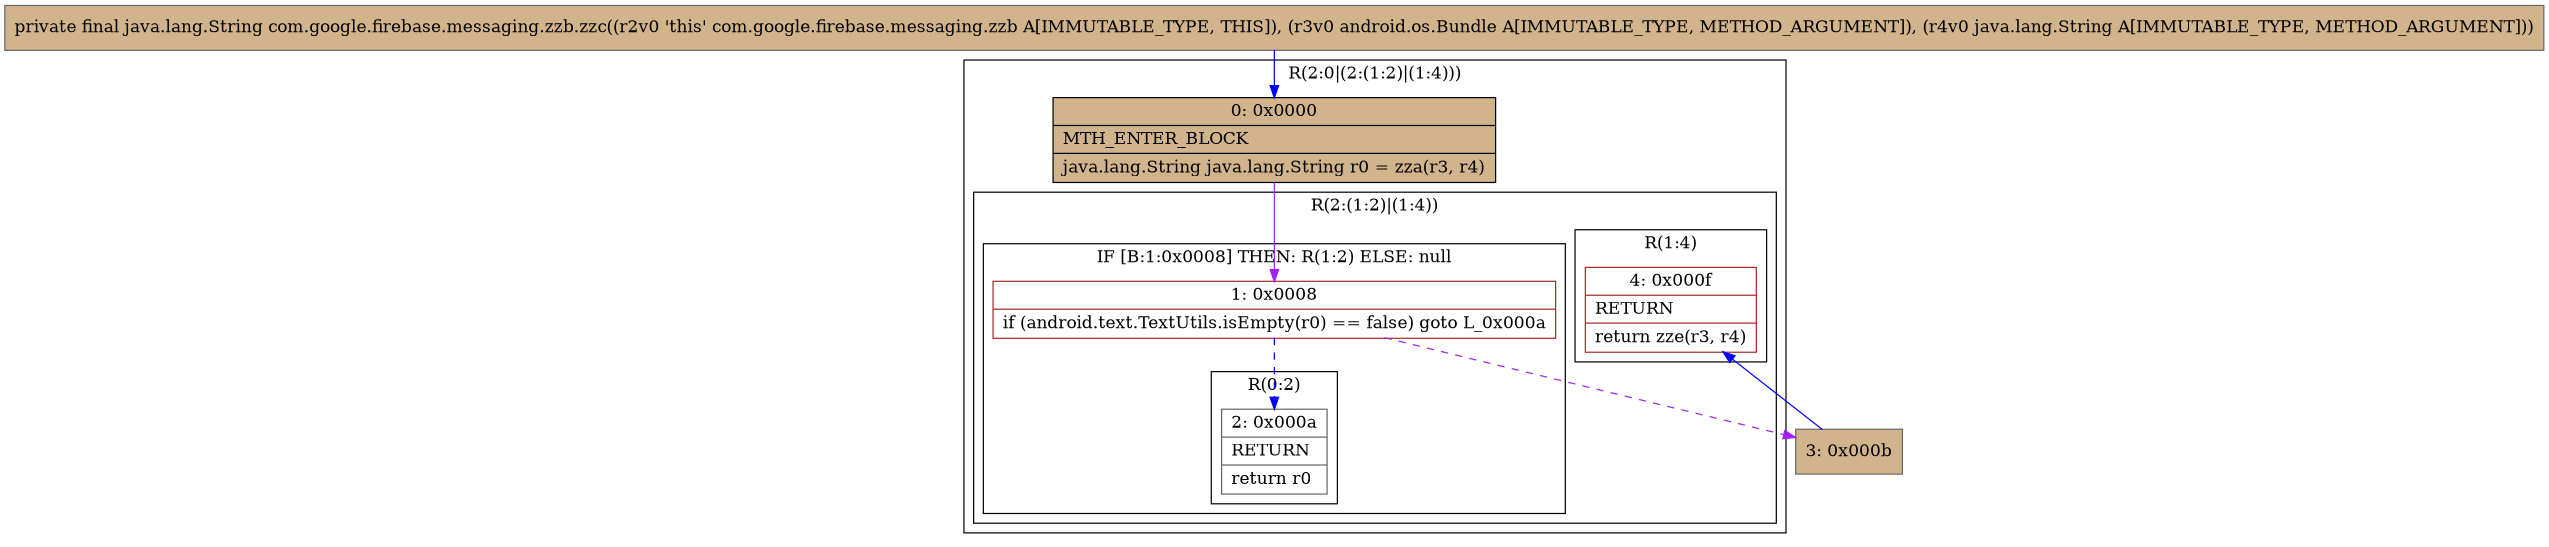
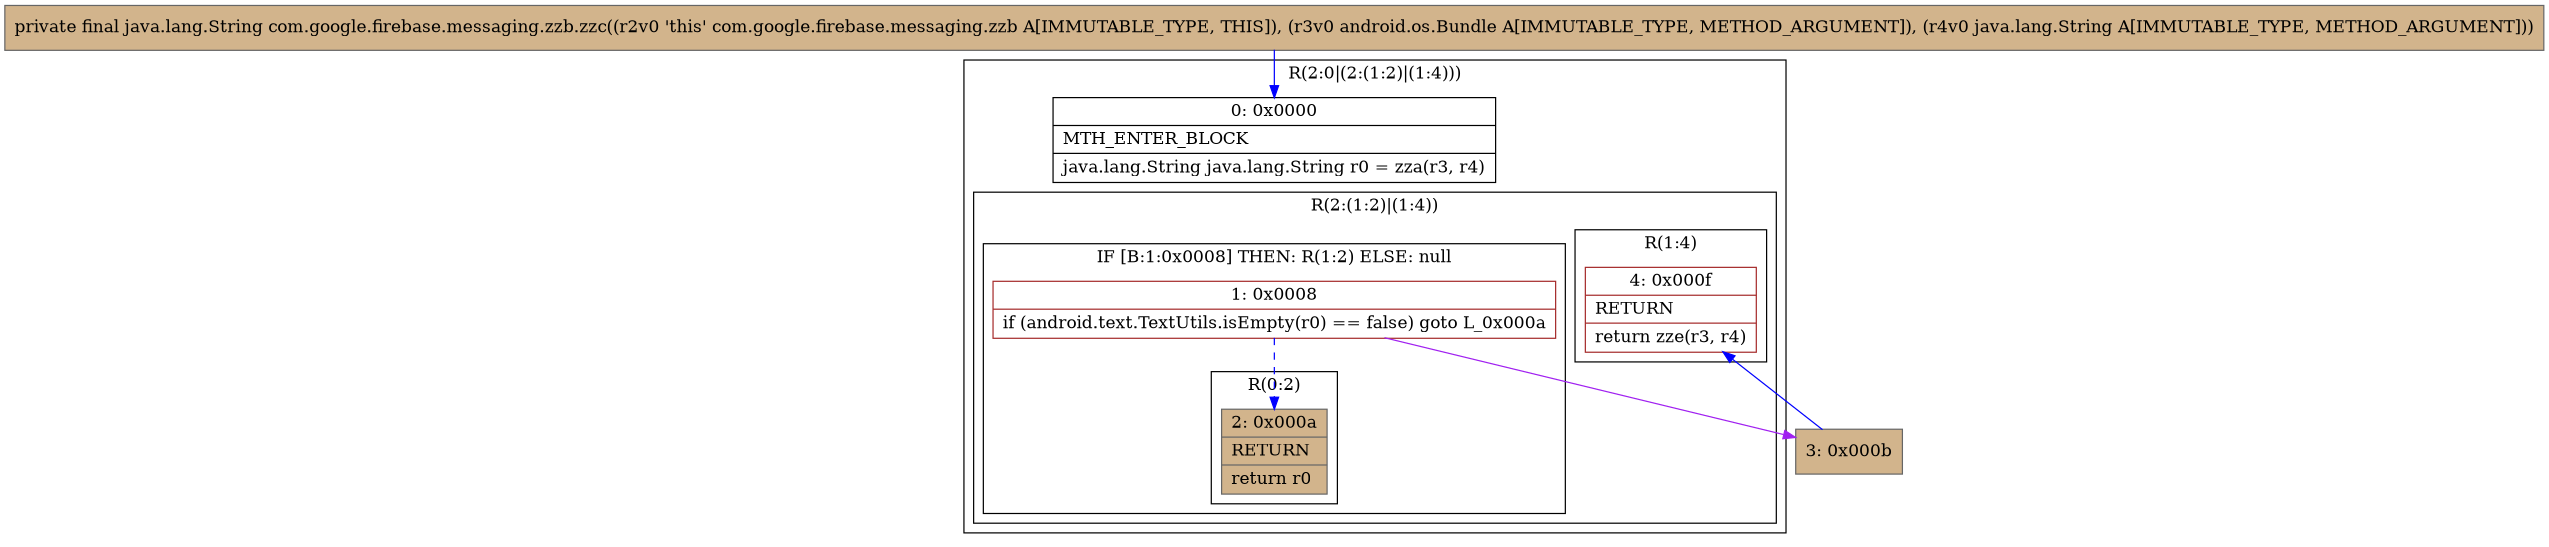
(1274, 140) -> (1274, 140)
(1274, 226) -> none
(1584, 386) -> (1584, 386)
(1274, 452) -> (1274, 452)
